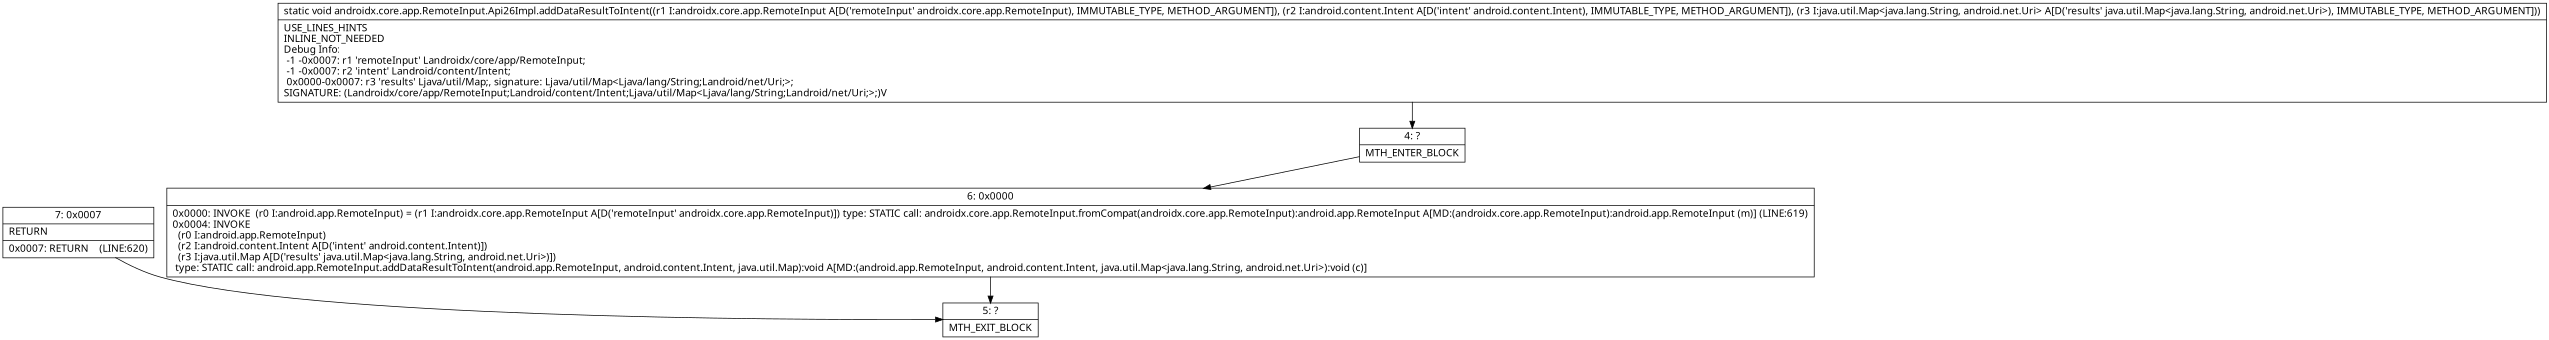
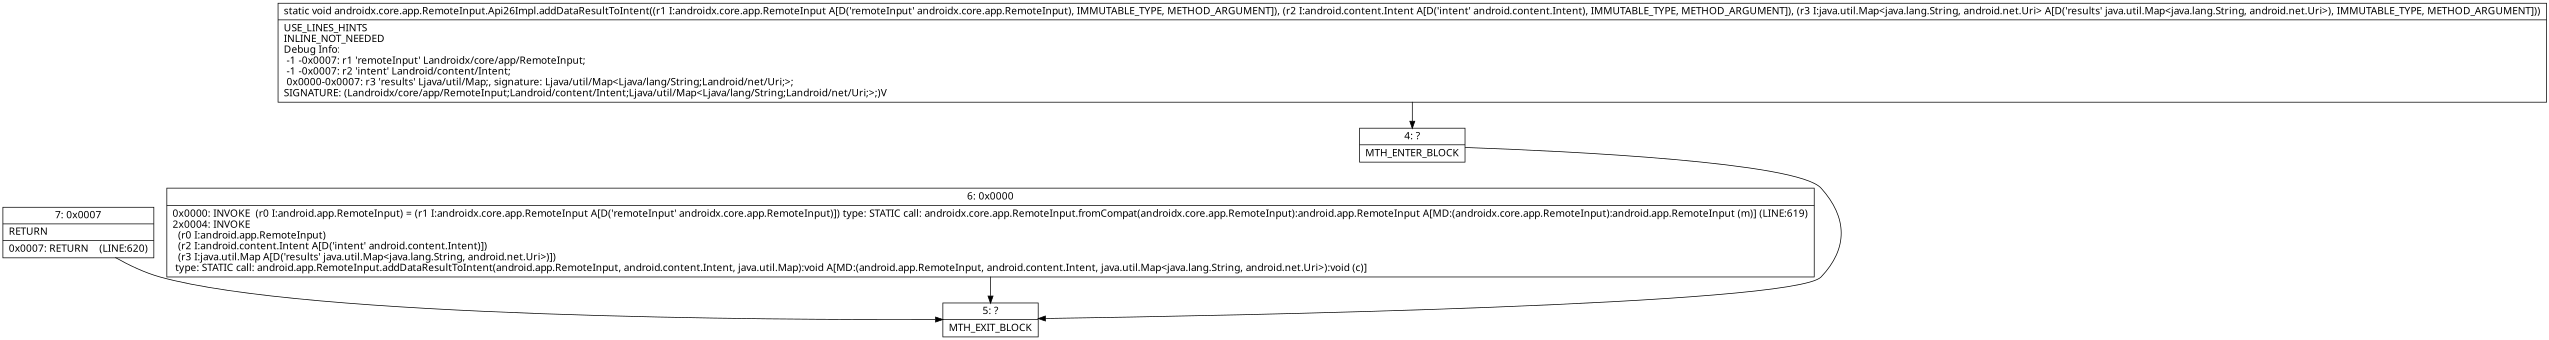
(1285, 172) -> (1664, 298)
(214, 225) -> (214, 225)
